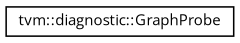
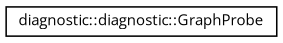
(120, 22) -> (141, 22)
